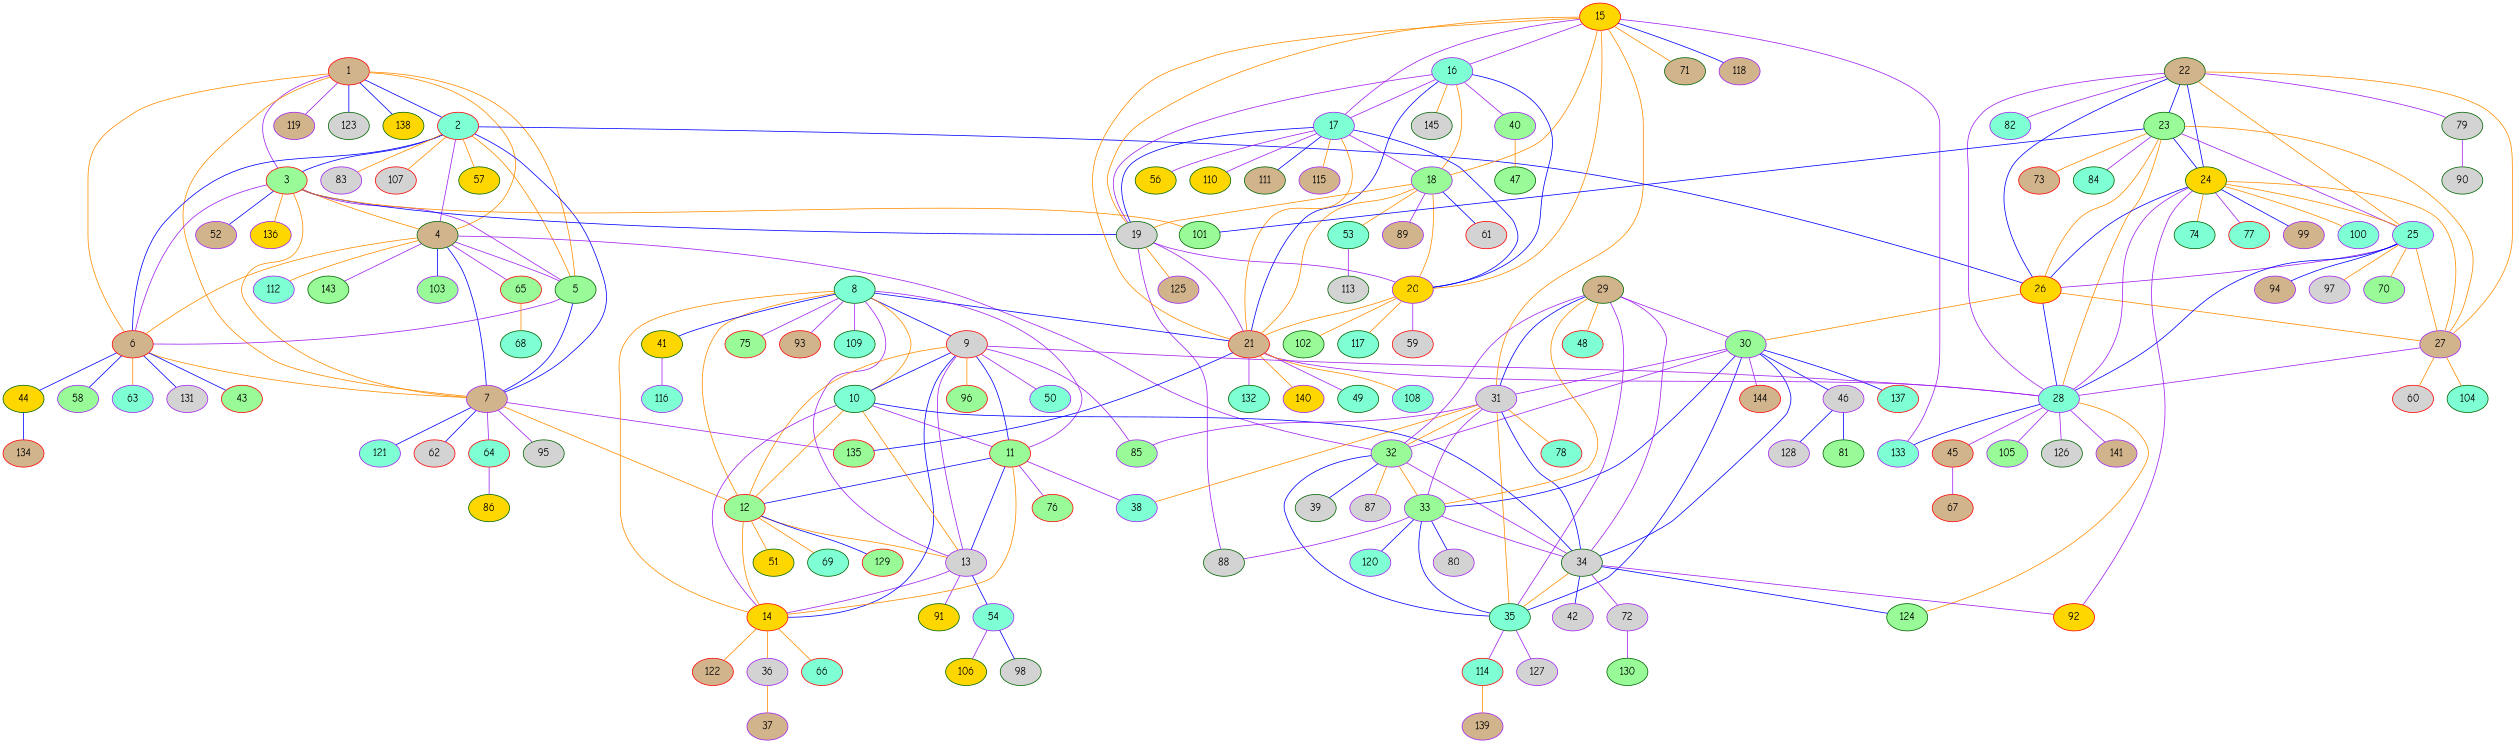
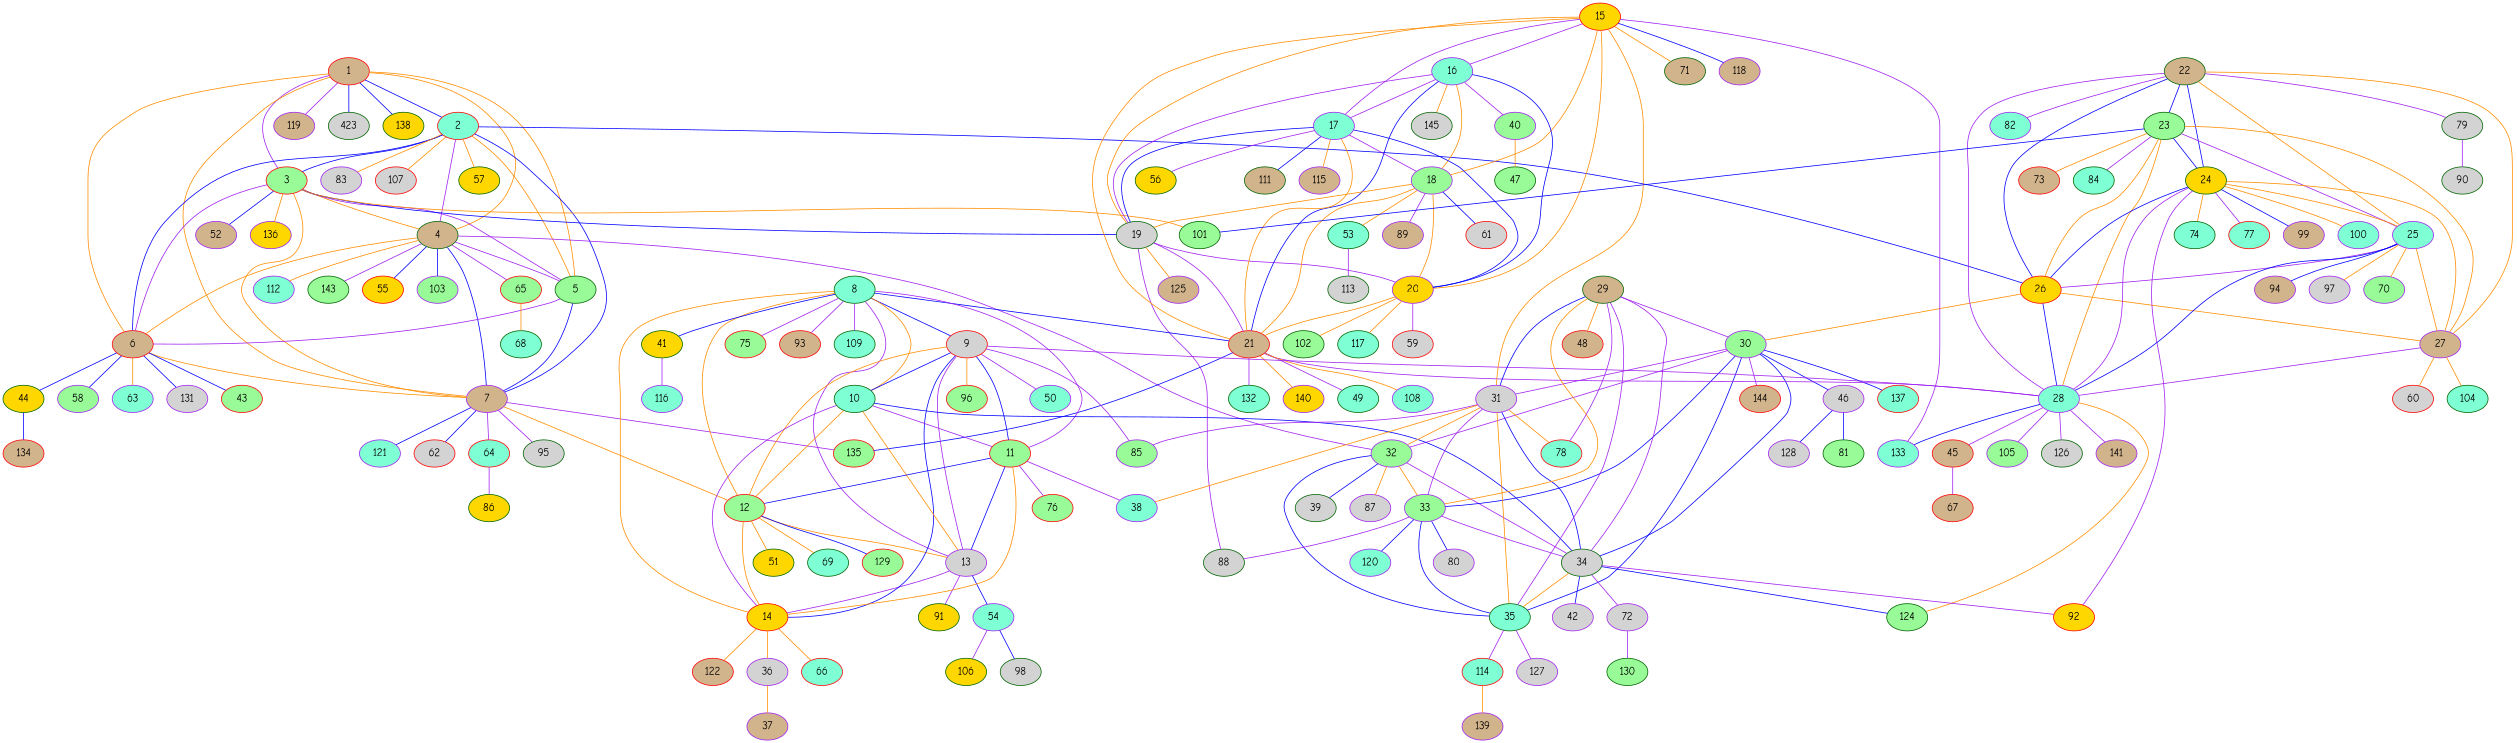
(349, 126) -> (349, 126)
(1210, 180) -> none
none -> (383, 290)
(1583, 344) -> (1583, 344)
(1483, 355) -> (1608, 365)
